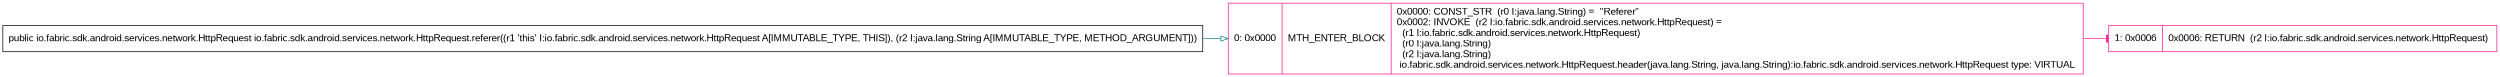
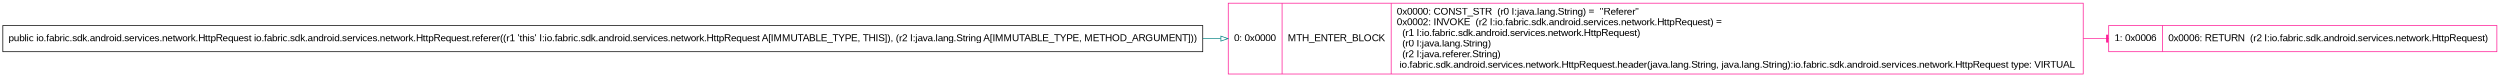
(1444, 54) -> (1449, 54)
